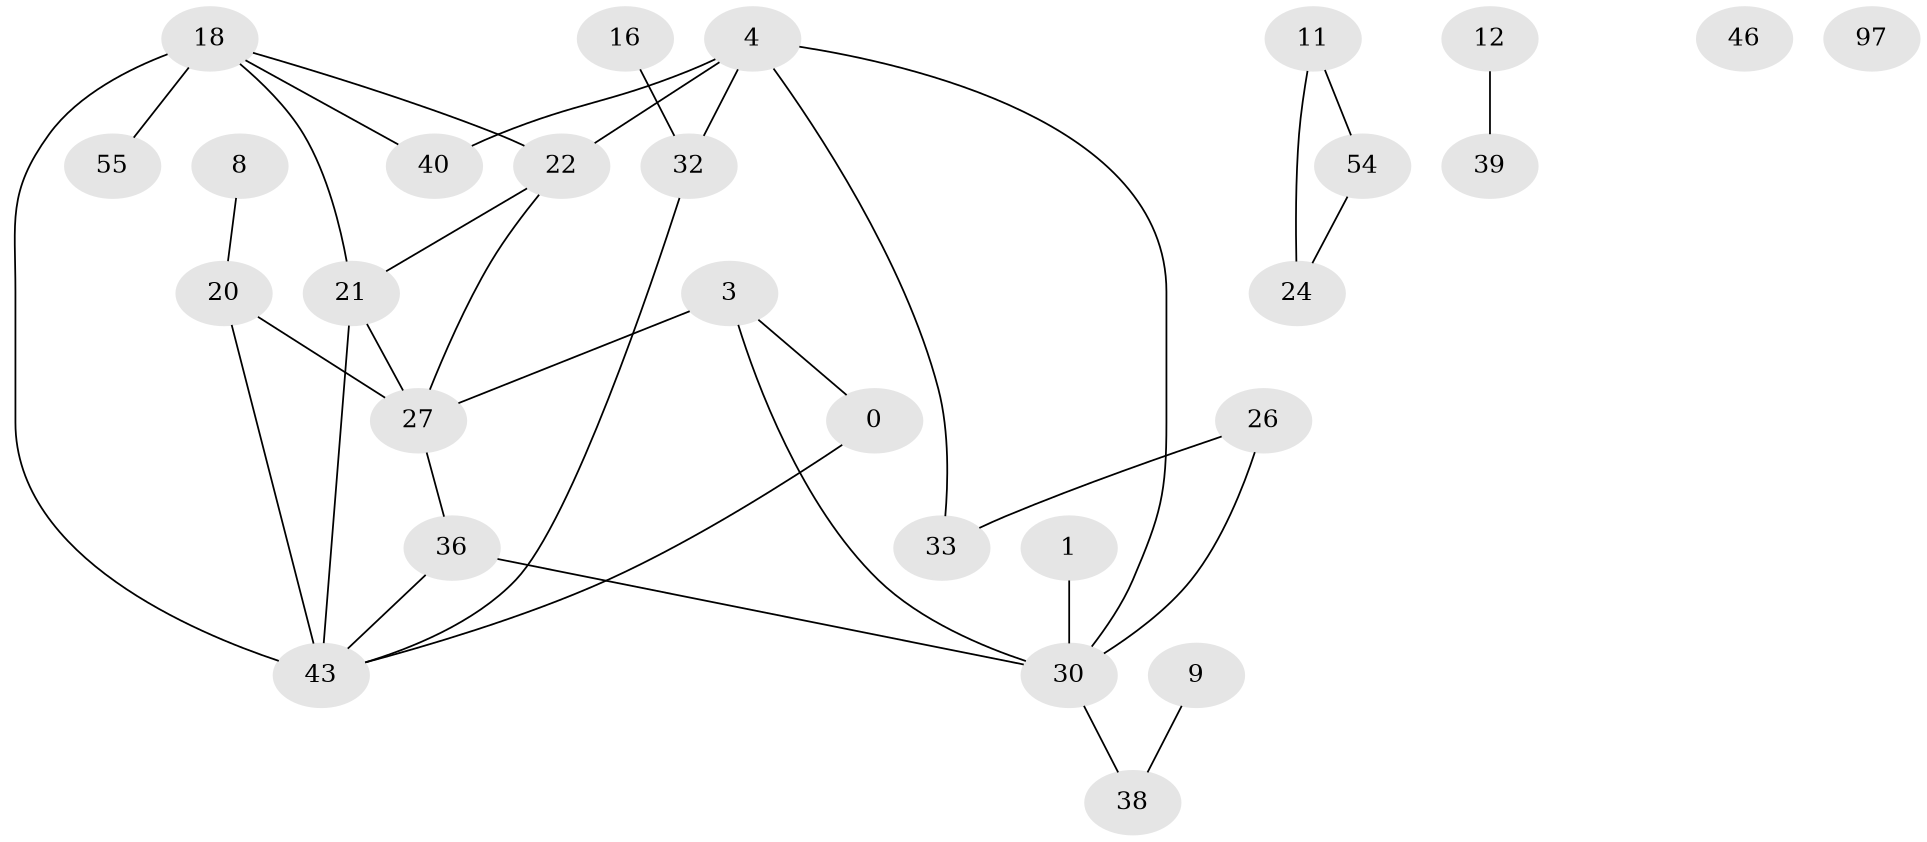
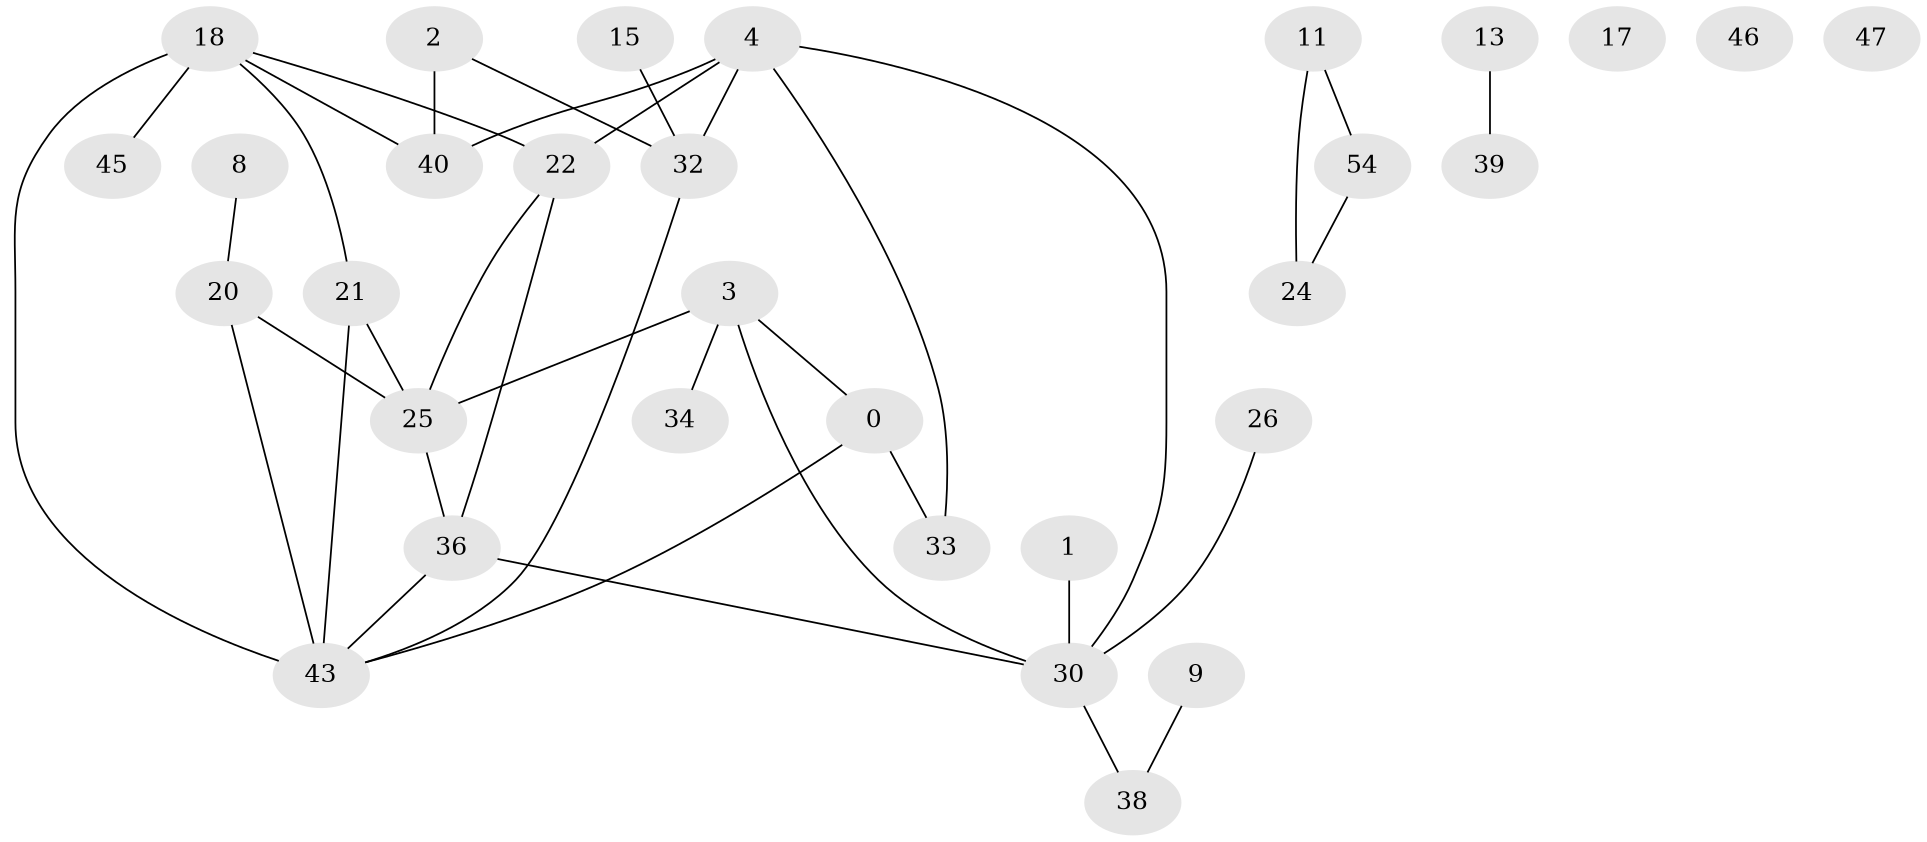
none -> (434, 39)
(625, 39) -> (625, 39)
(1490, 39) -> (1490, 39)
none -> (1617, 39)
(1872, 39) -> (1872, 39)
(113, 166) -> (113, 166)
(457, 230) -> (510, 358)
(419, 421) -> (419, 421)
none -> (680, 421)
(1099, 480) -> (908, 485)
